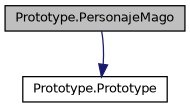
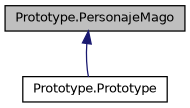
(103, 48) -> (87, 60)
